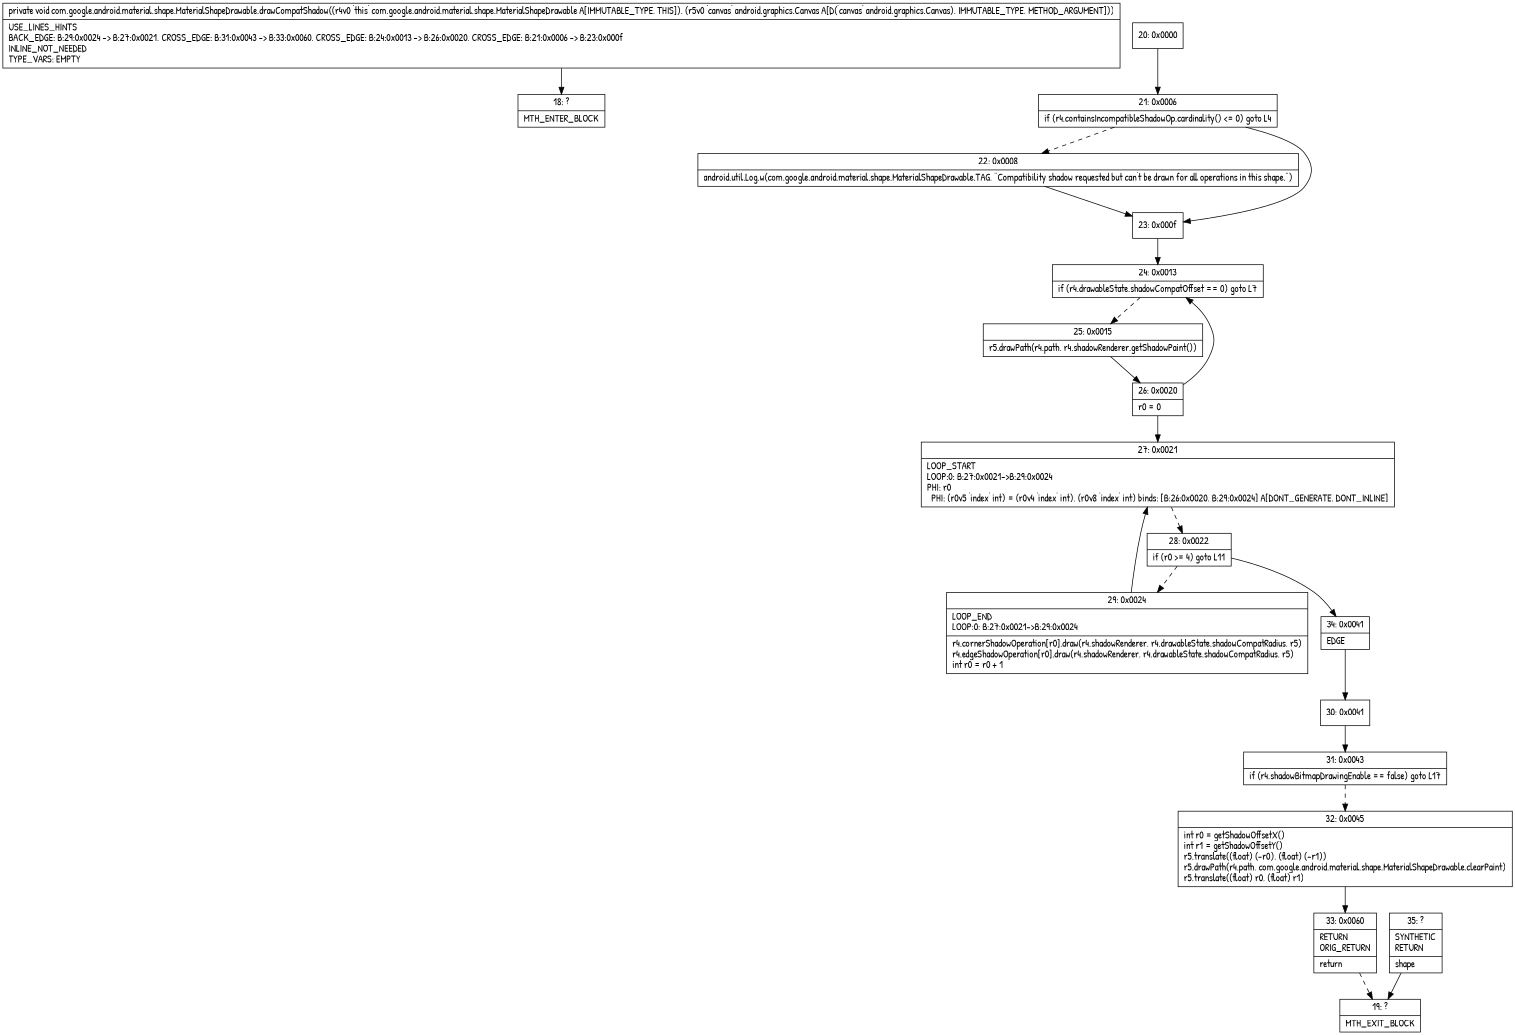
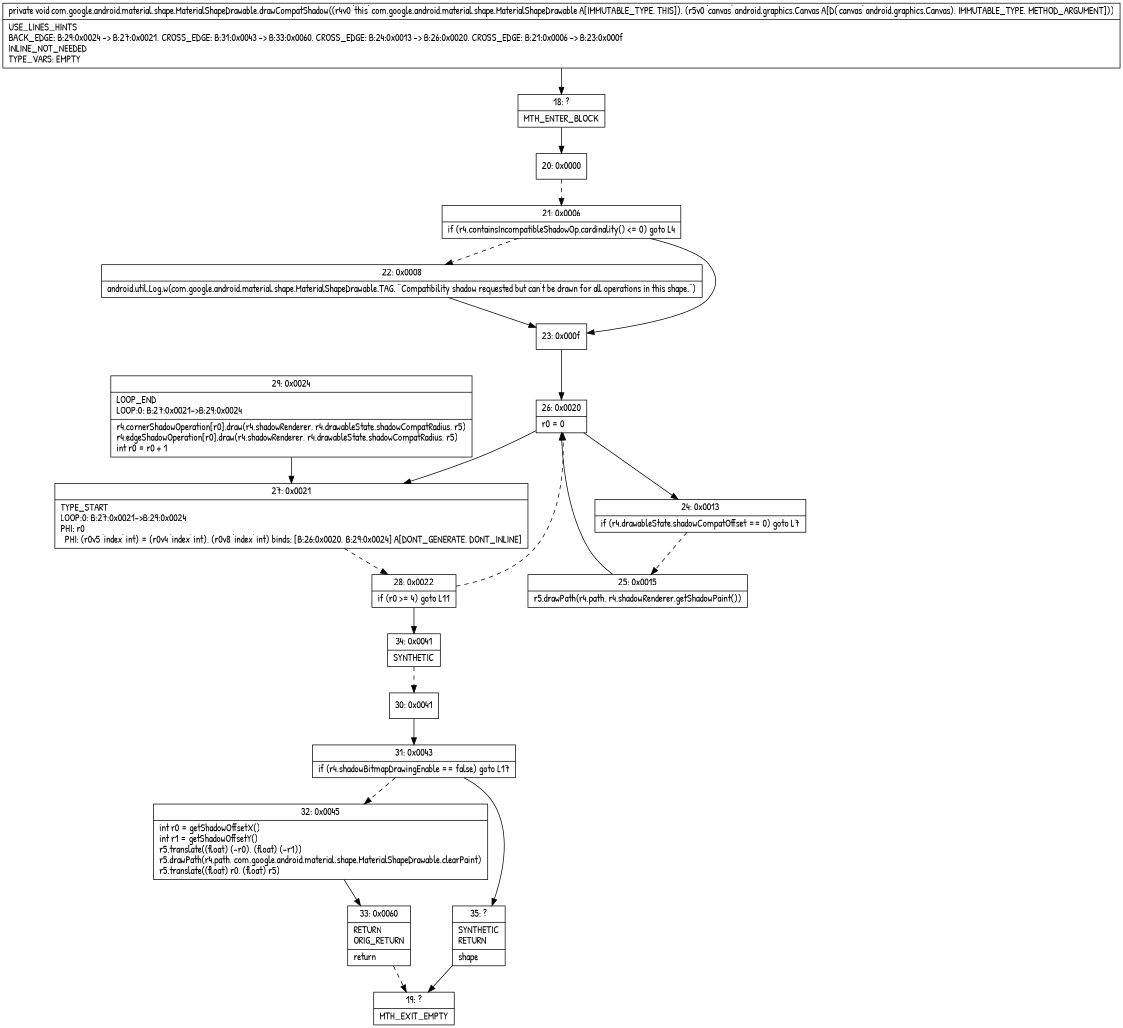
(1158, 68) -> (561, 189)
none -> (561, 137)
(1158, 248) -> (561, 371)
(952, 466) -> (84, 508)
(1170, 576) -> (542, 538)
(1336, 641) -> (414, 658)
(1345, 671) -> (414, 676)
none -> (503, 831)
(1244, 878) -> (220, 871)
(1380, 1024) -> (414, 1016)
